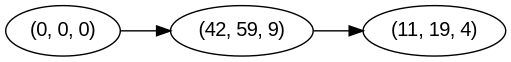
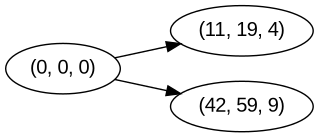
(331, 31) -> (141, 52)
